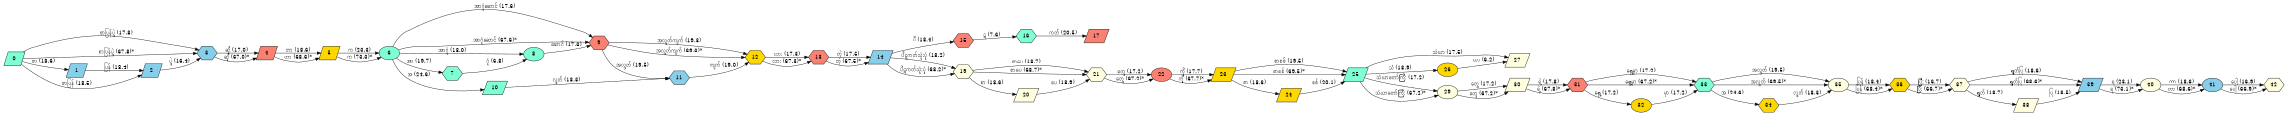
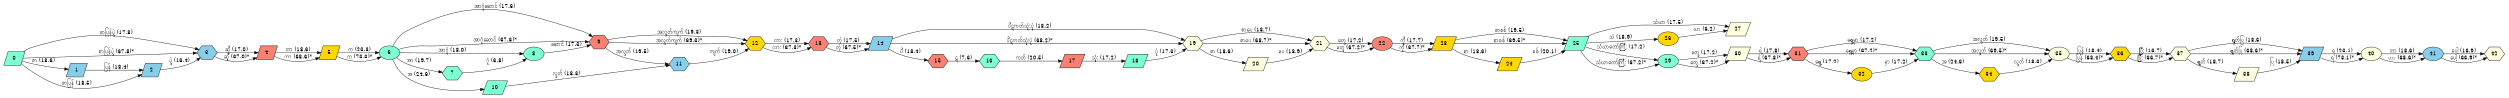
none -> (1135, 61)
(1448, 92) -> (1668, 61)
